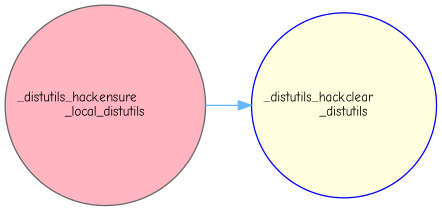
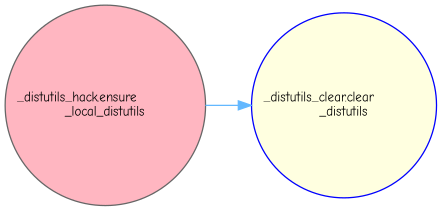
(344, 105) -> (344, 105)
